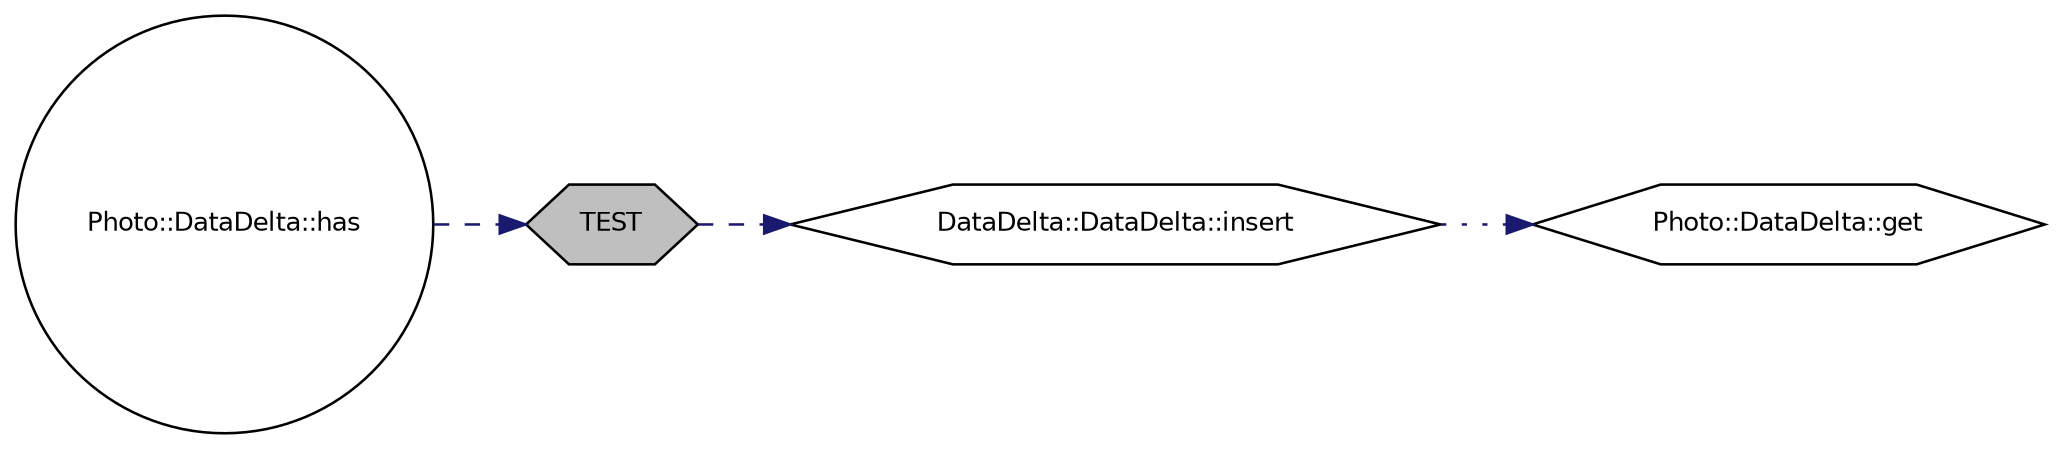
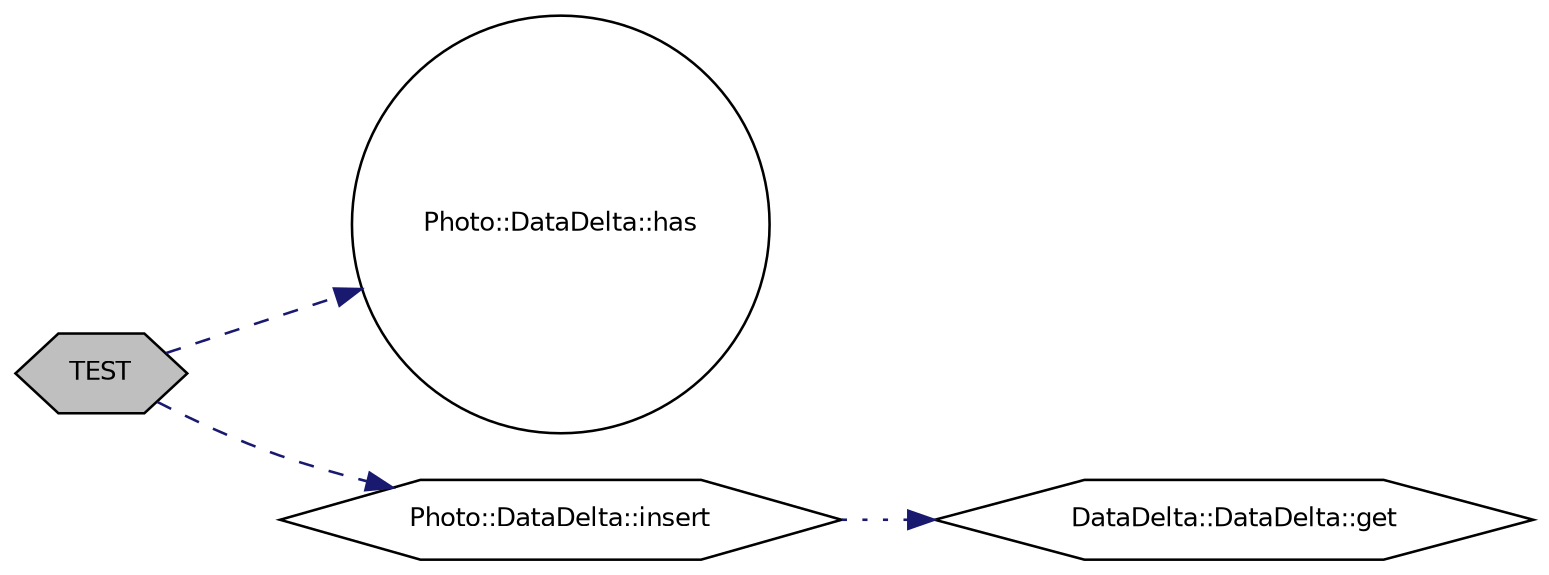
(467, 224) -> (251, 325)
(1115, 224) -> (561, 520)
(1789, 224) -> (1234, 520)
